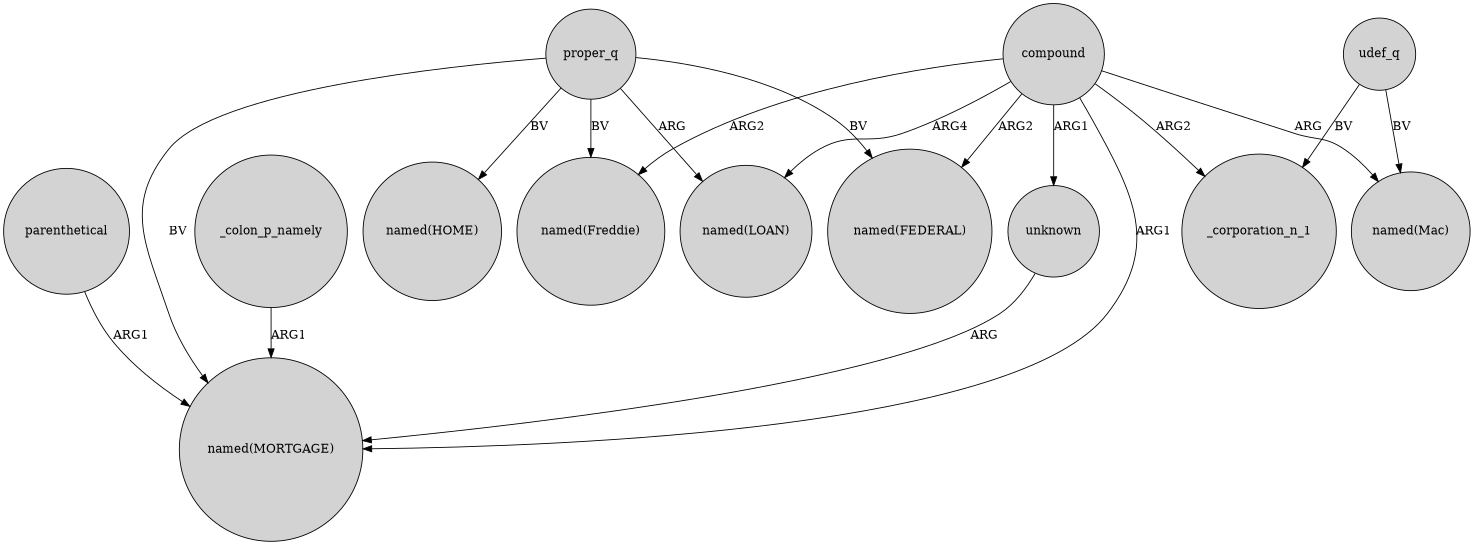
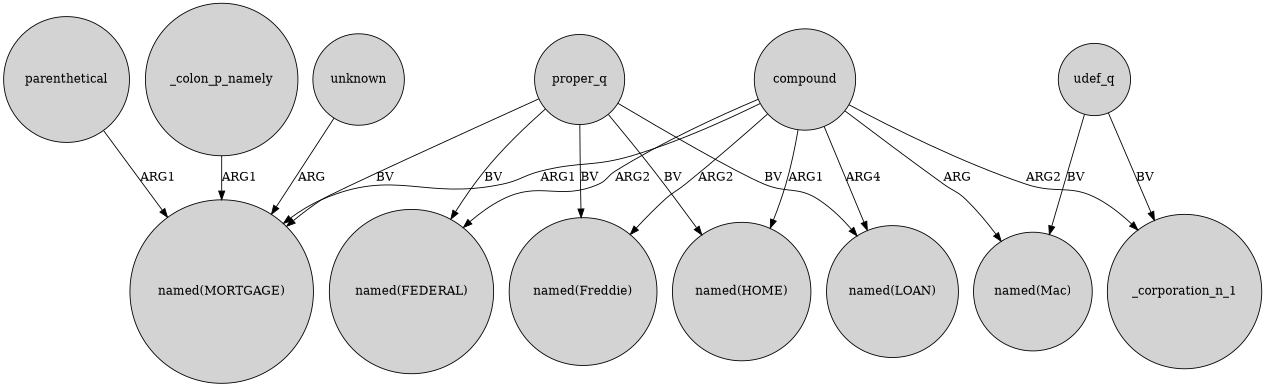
(672, 127) -> (773, 178)
(1054, 141) -> (788, 176)
